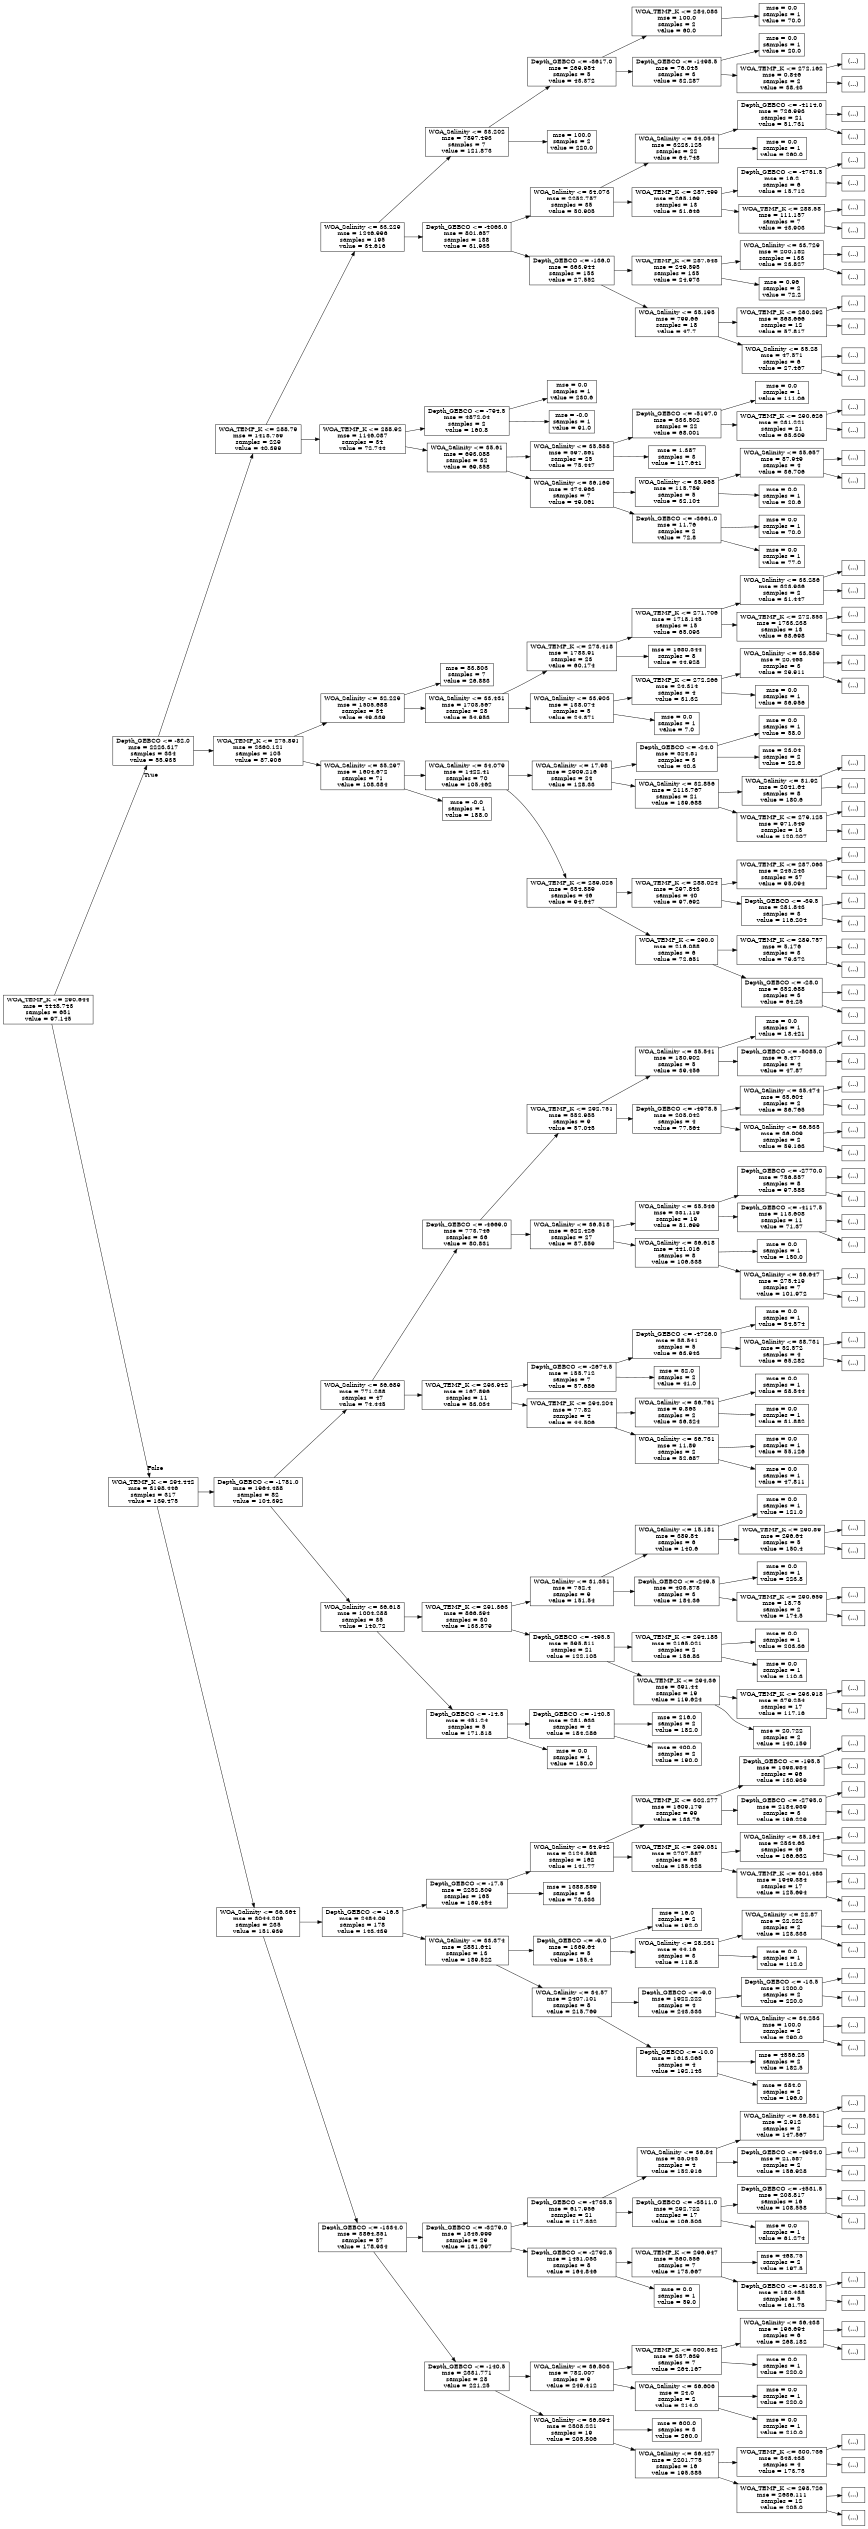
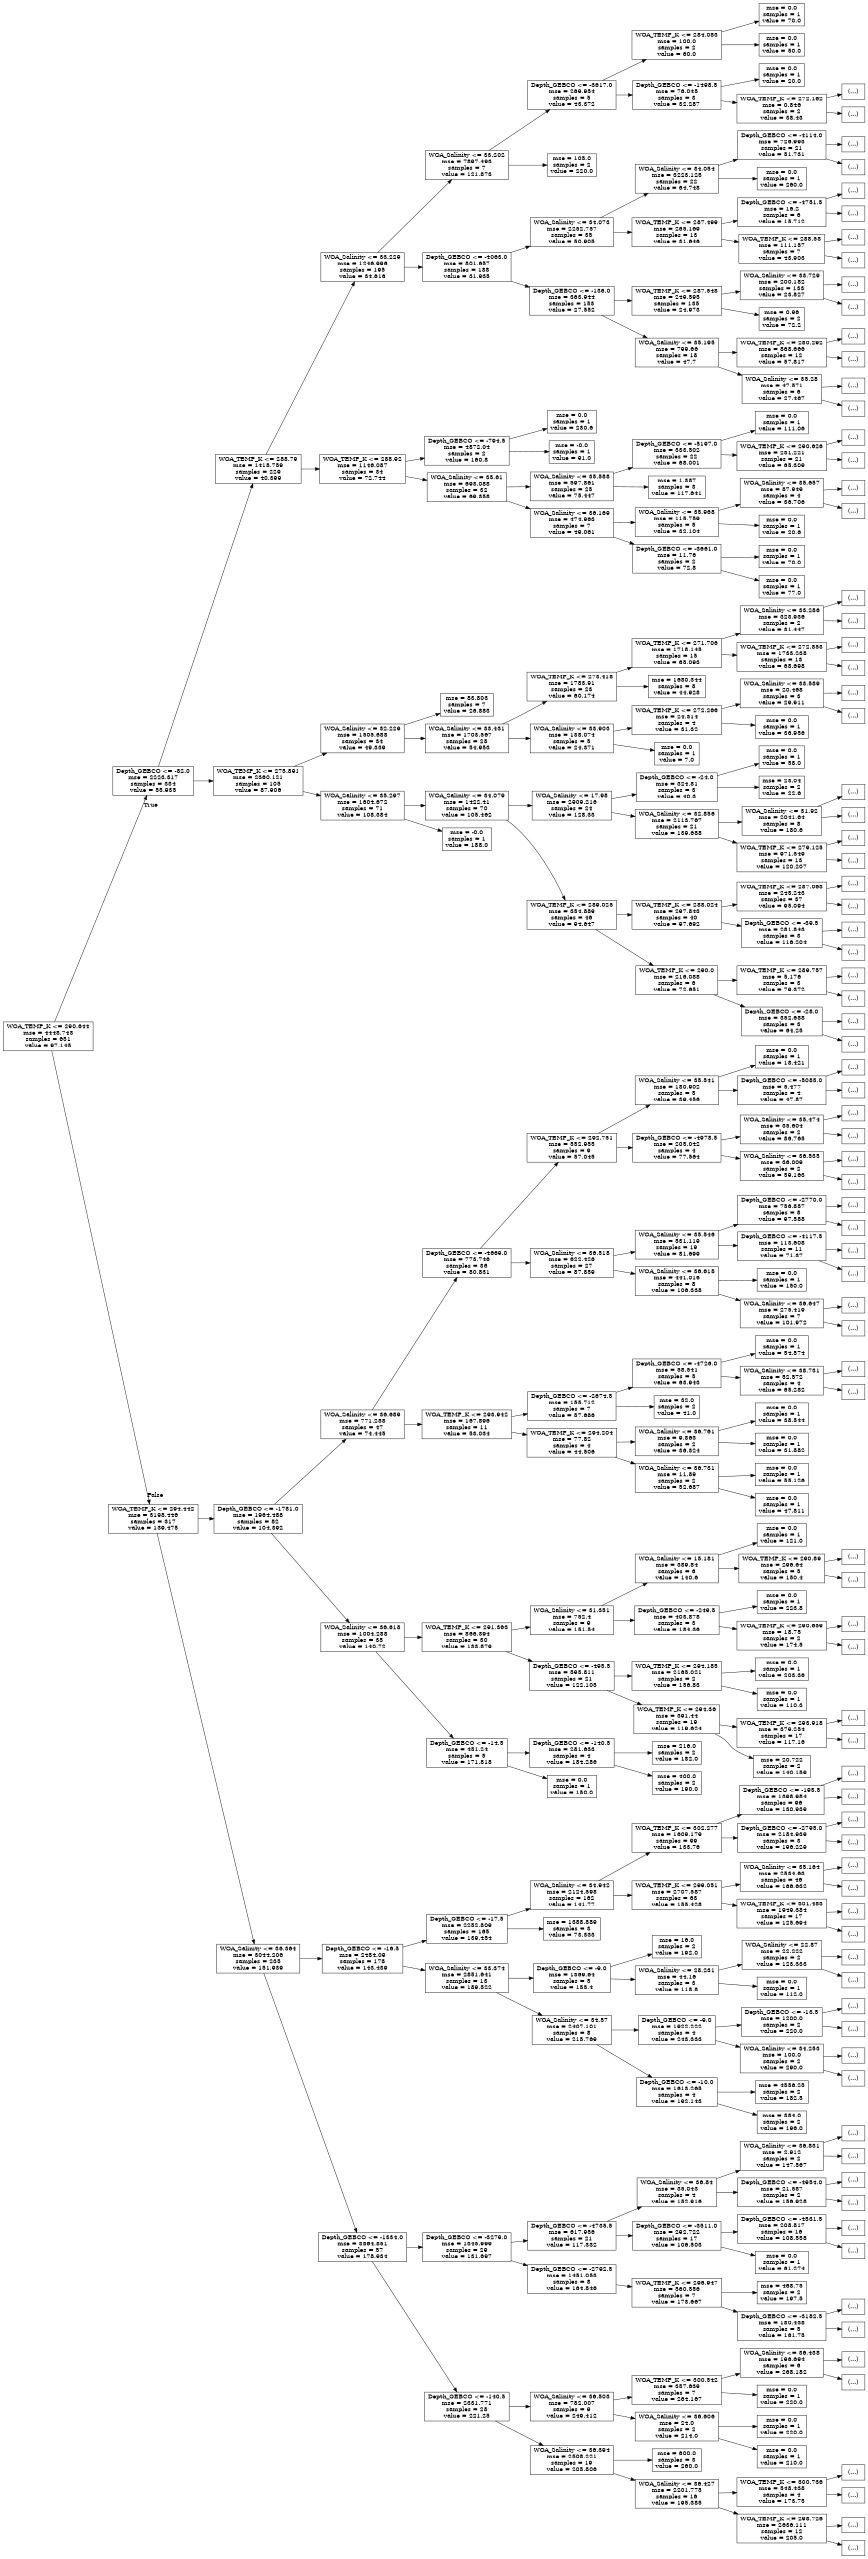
none -> (782, 45)
(572, 142) -> (572, 165)
(677, 2296) -> none
